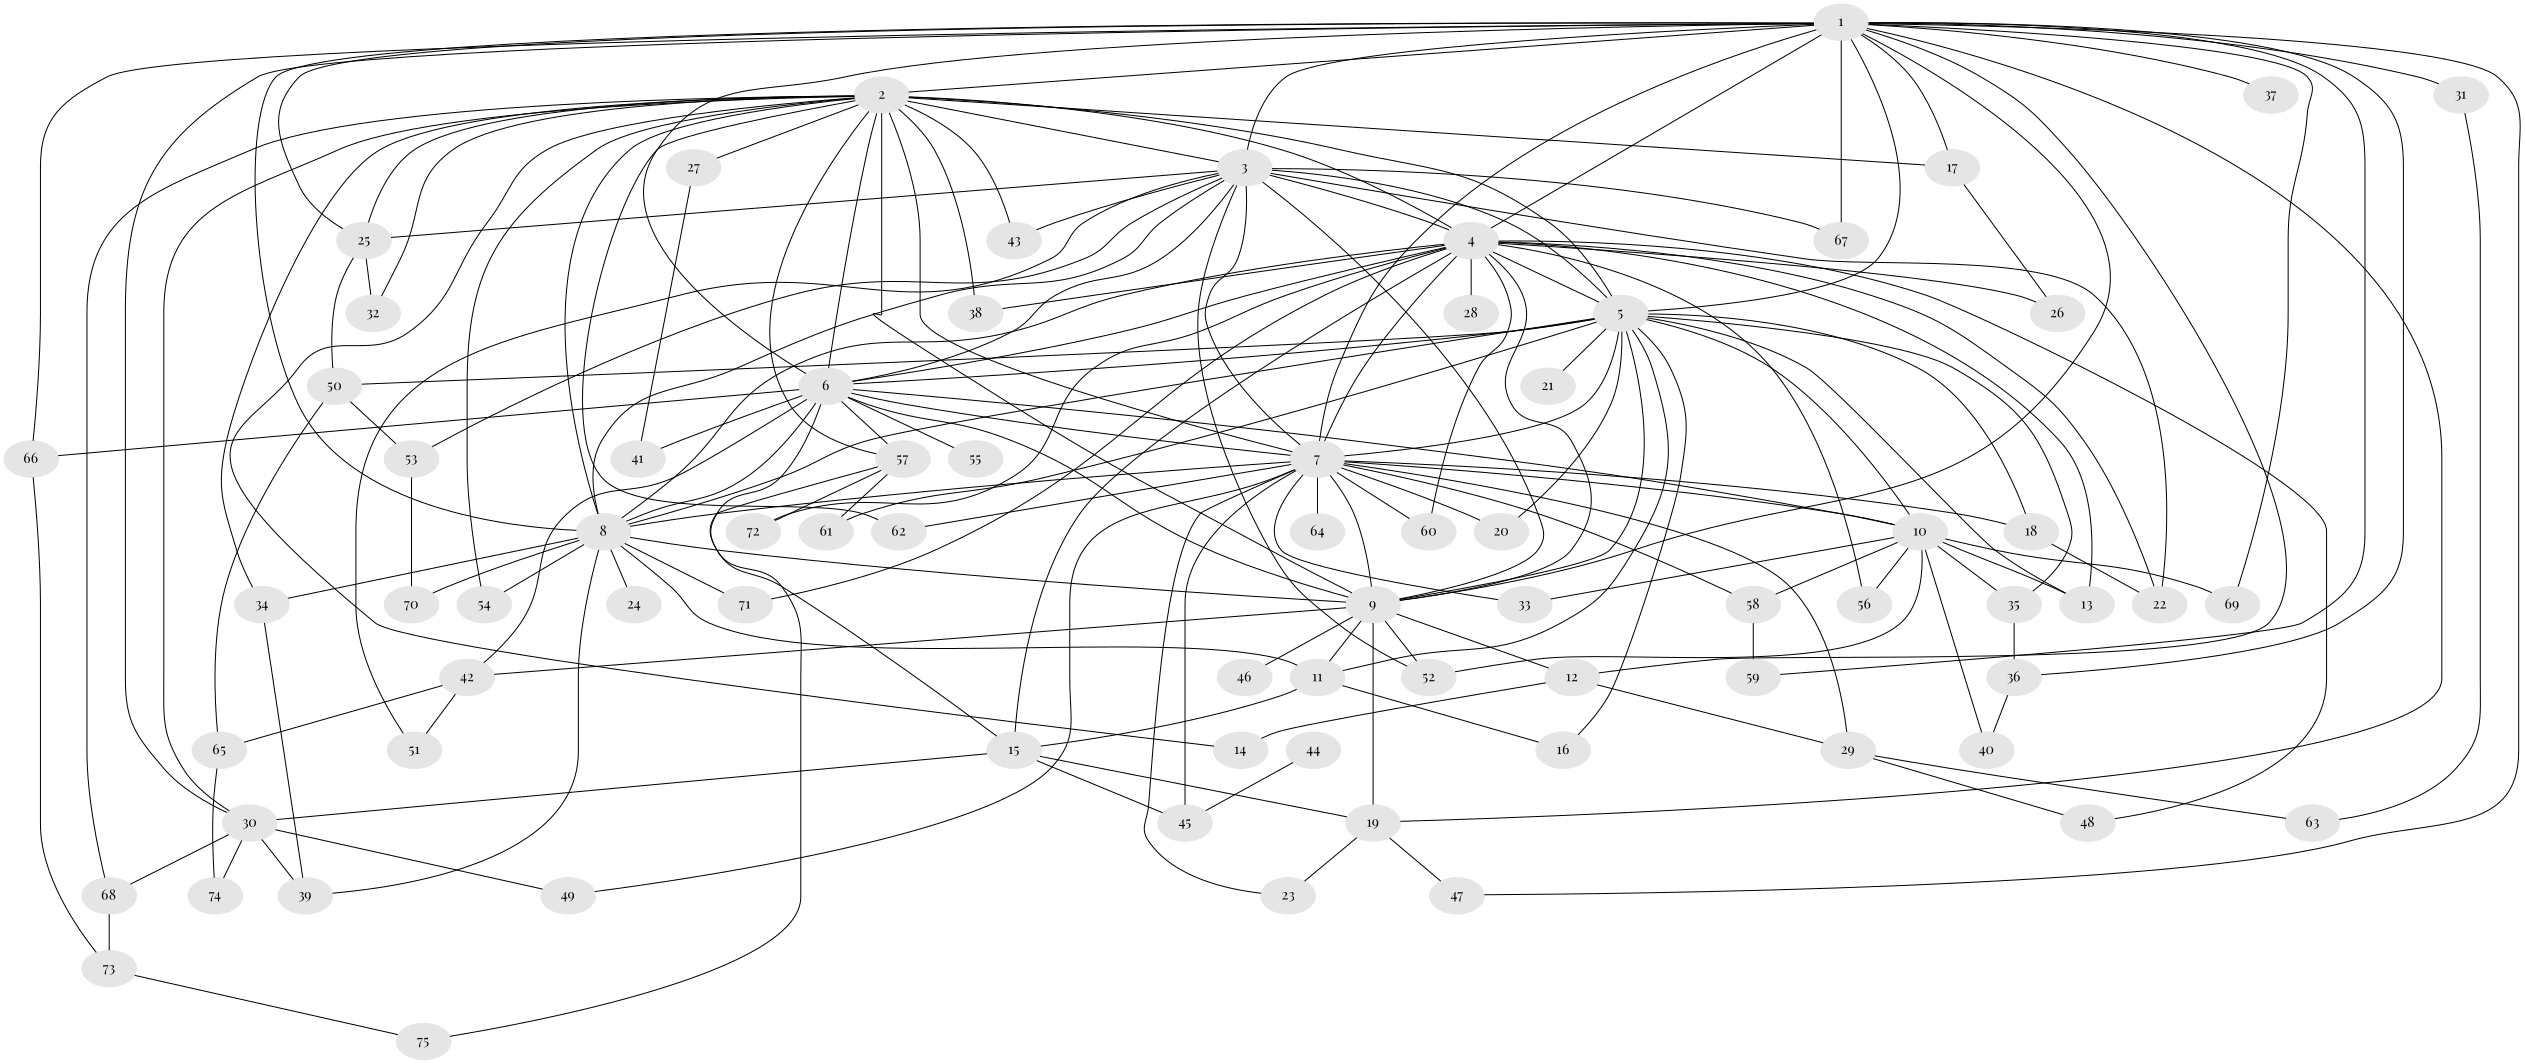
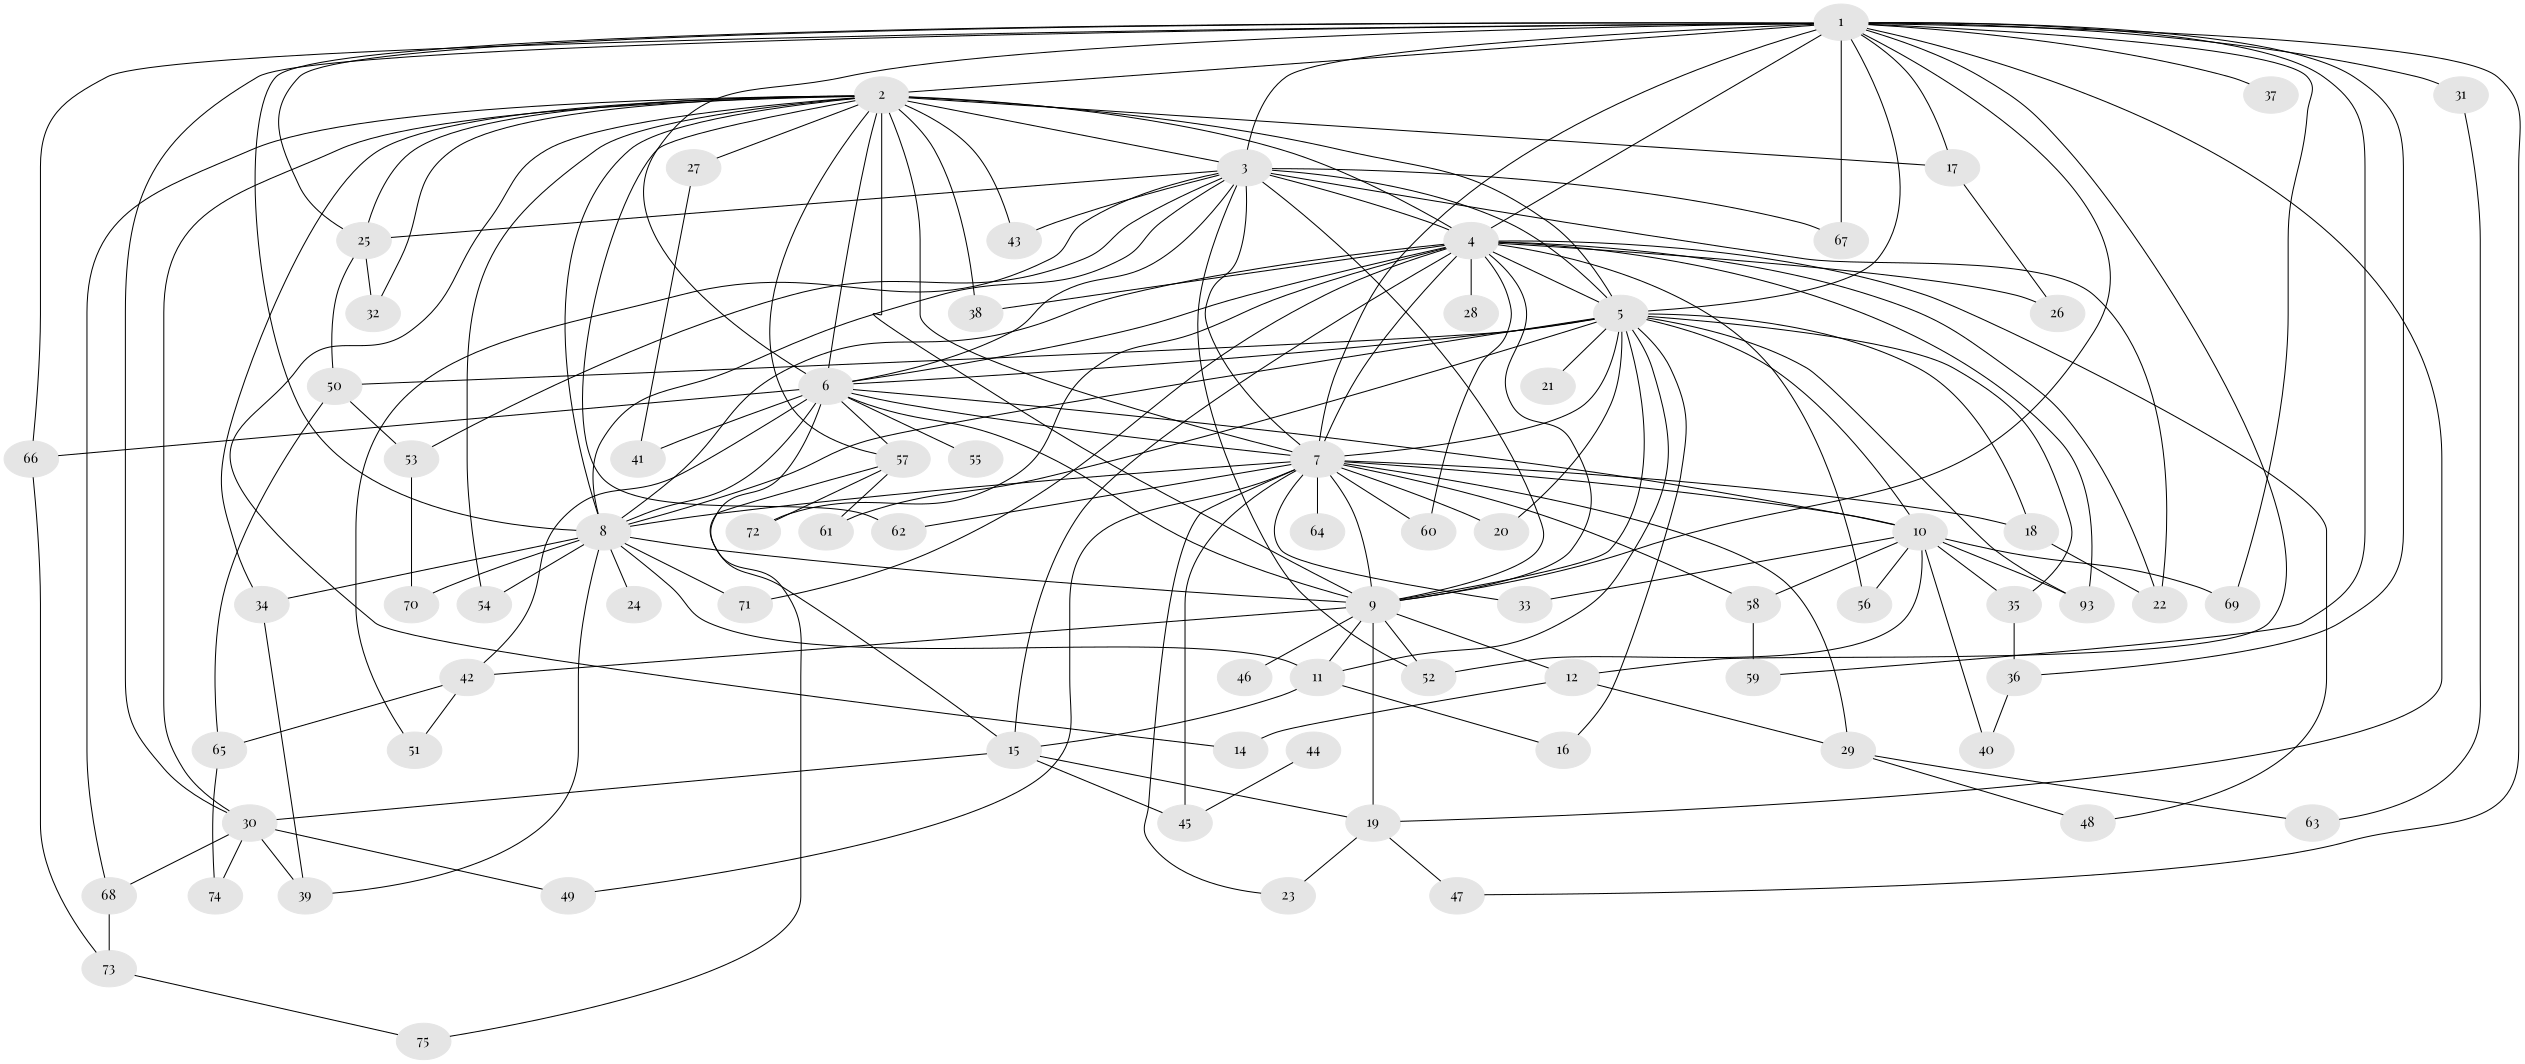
(2087, 605) -> (2087, 605)
